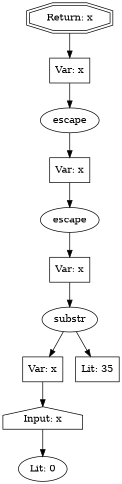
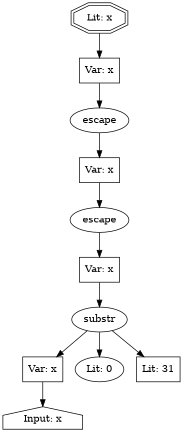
(70, 18) -> (99, 18)
(97, 369) -> (158, 369)
(43, 439) -> (99, 341)
